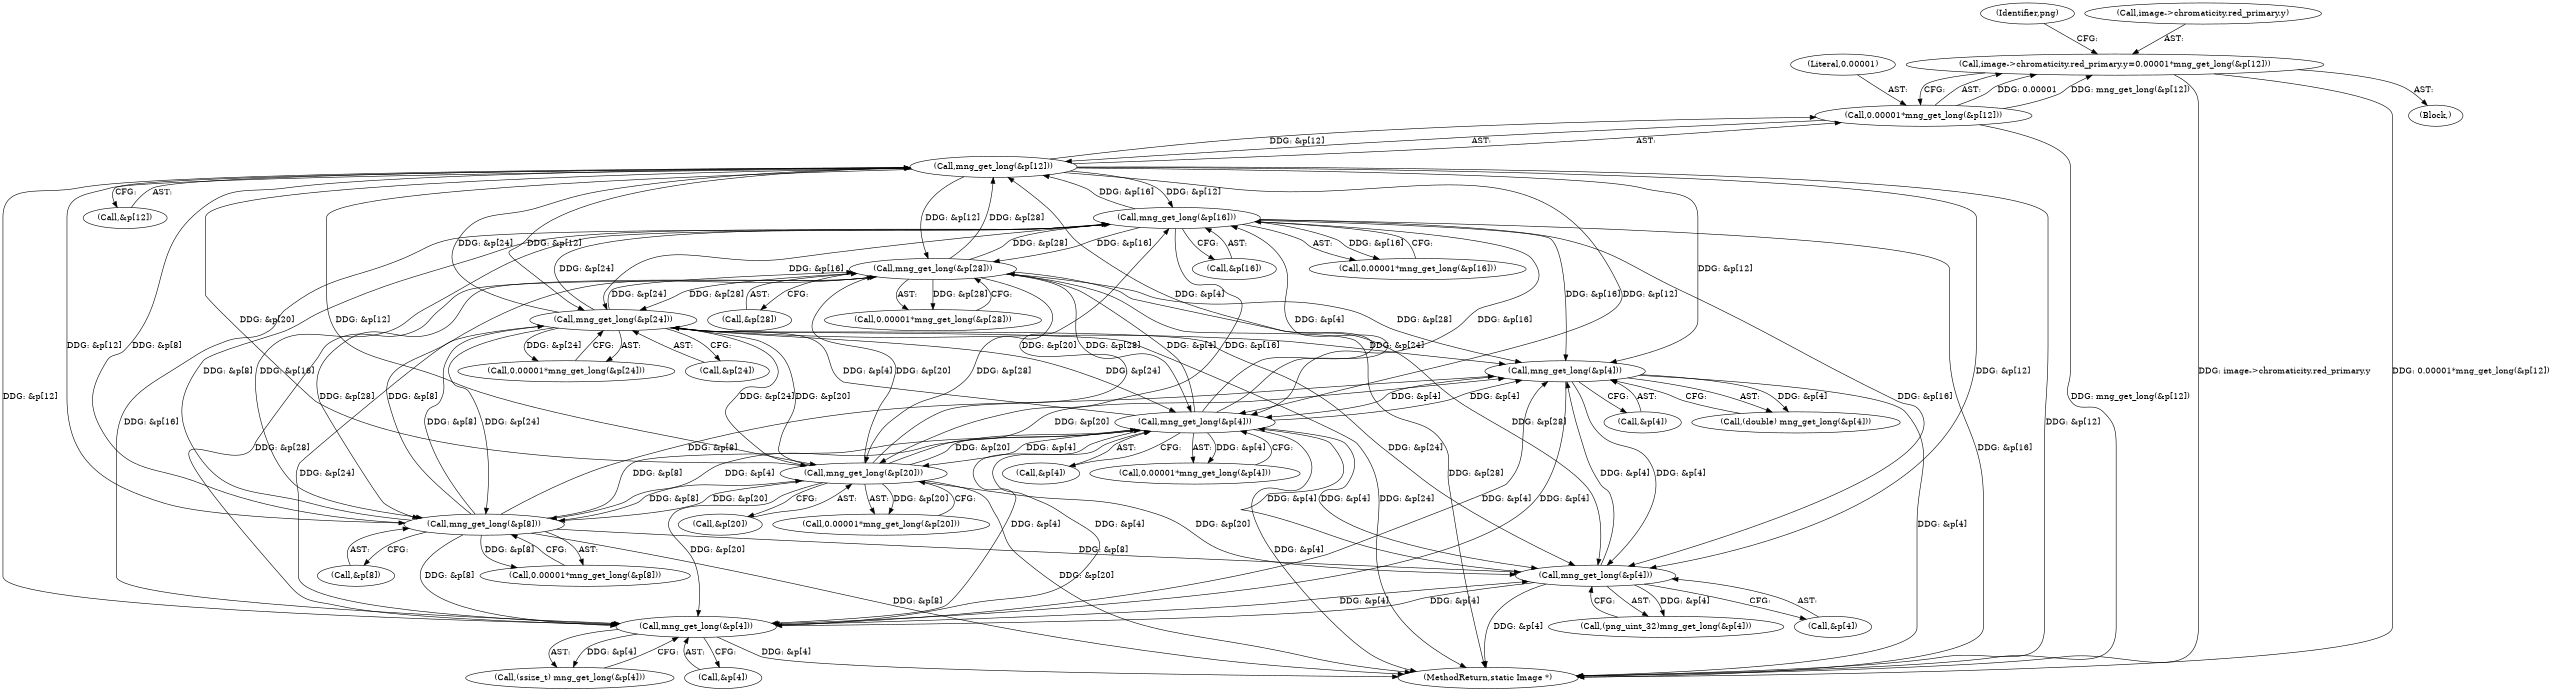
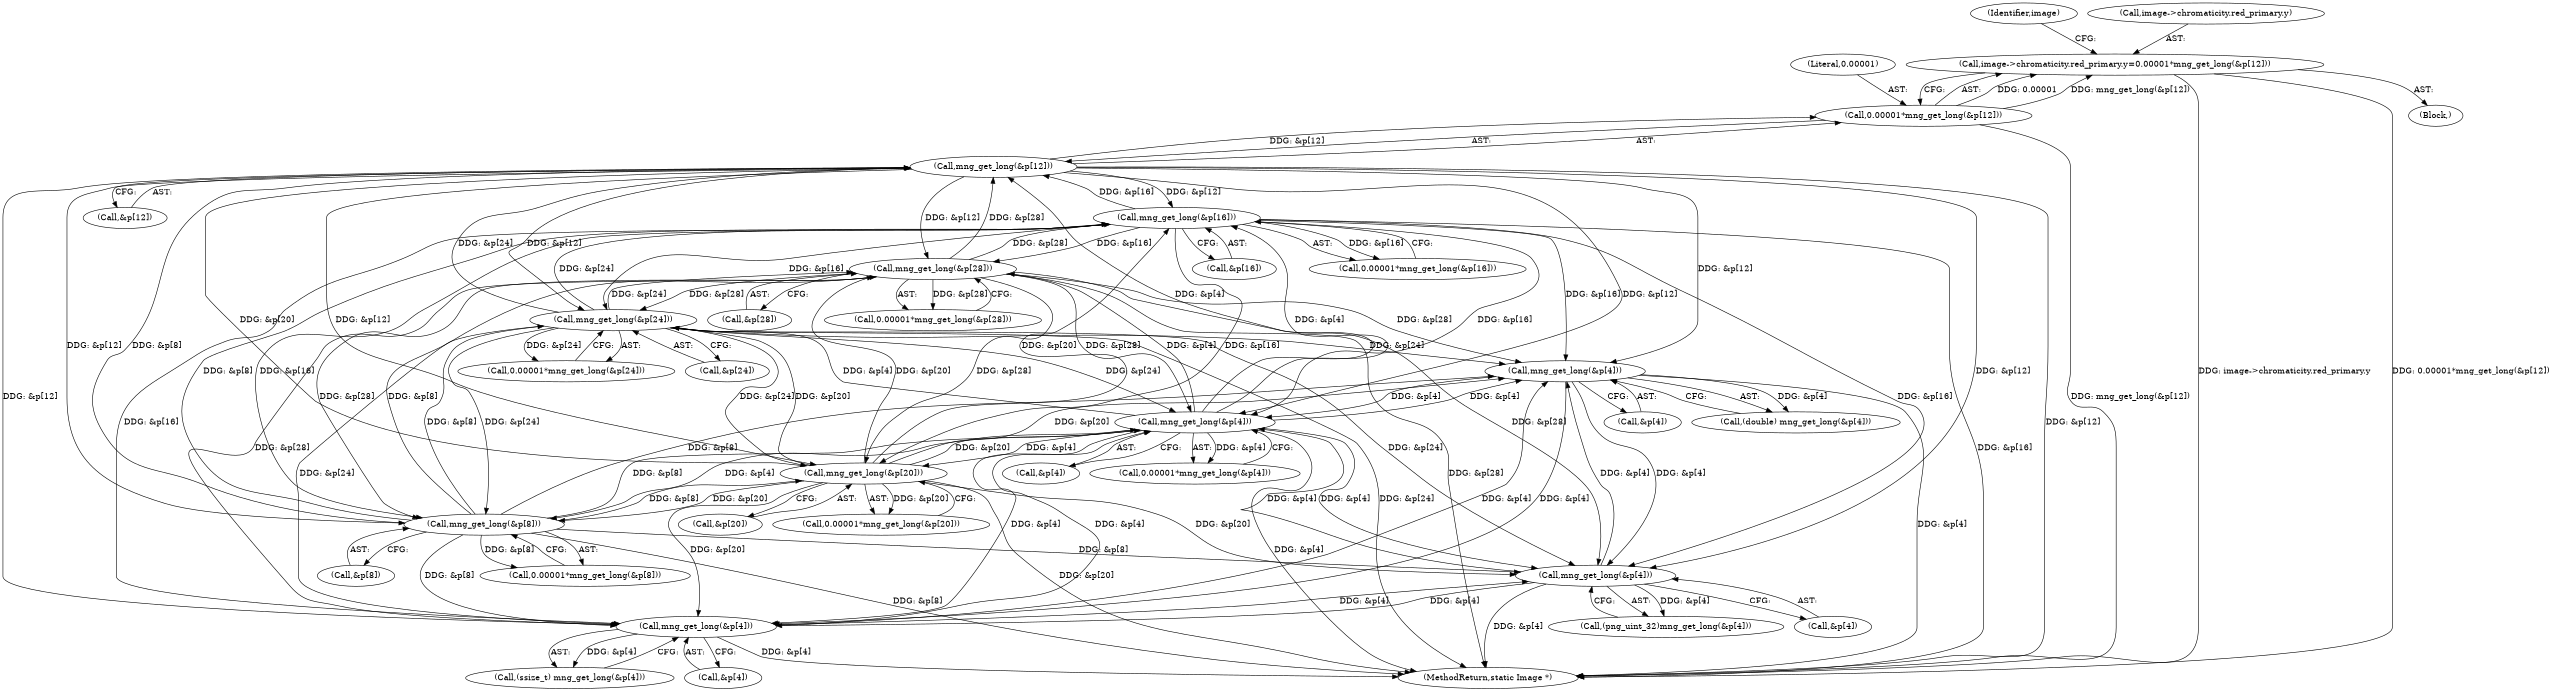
(2027, 14) -> (2024, 14)
